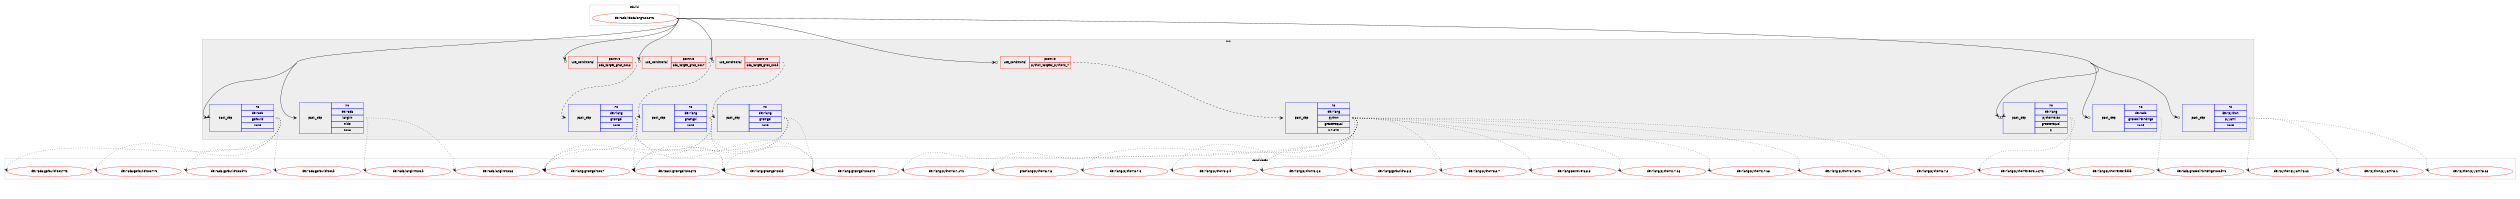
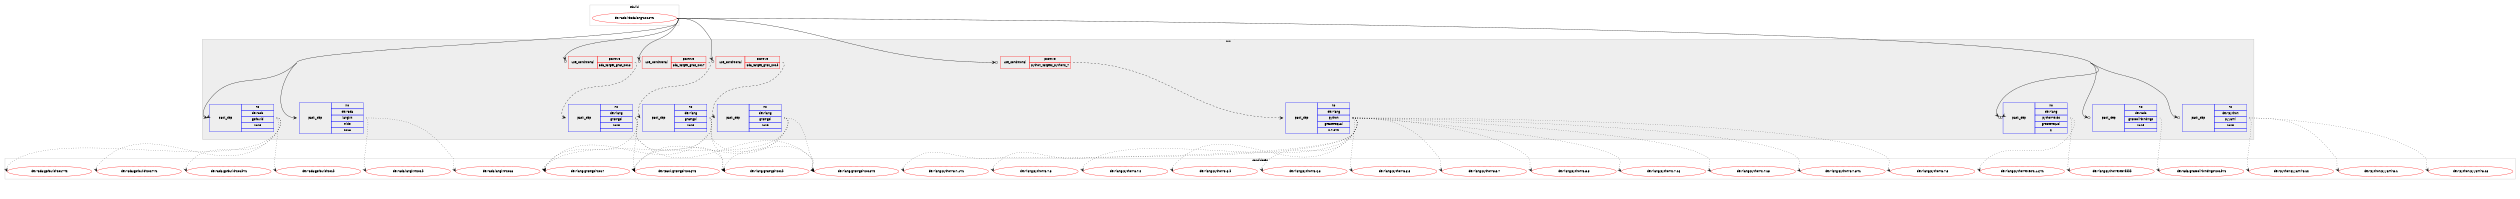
(1036, 171) -> (1036, 171)
(1395, 171) -> (1395, 171)
(1574, 171) -> (1574, 171)
